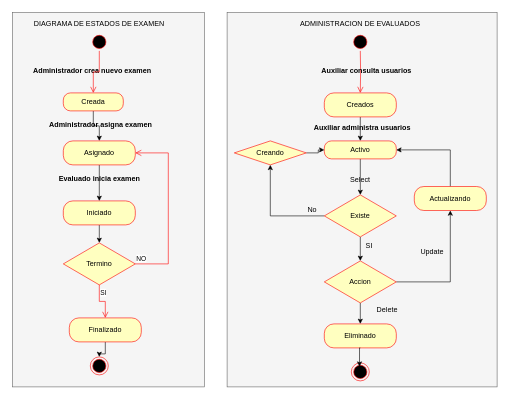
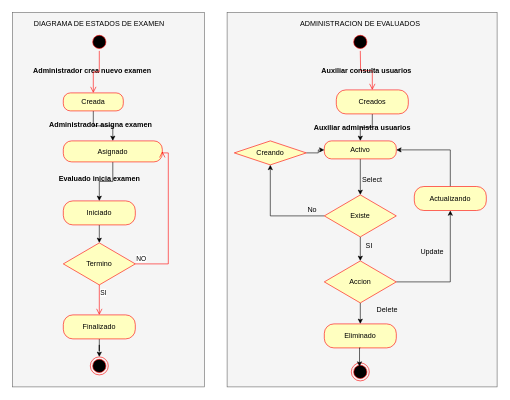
(360, 105) -> (372, 102)
(99, 153) -> (113, 151)
(360, 180) -> (372, 180)
(105, 330) -> (99, 327)
